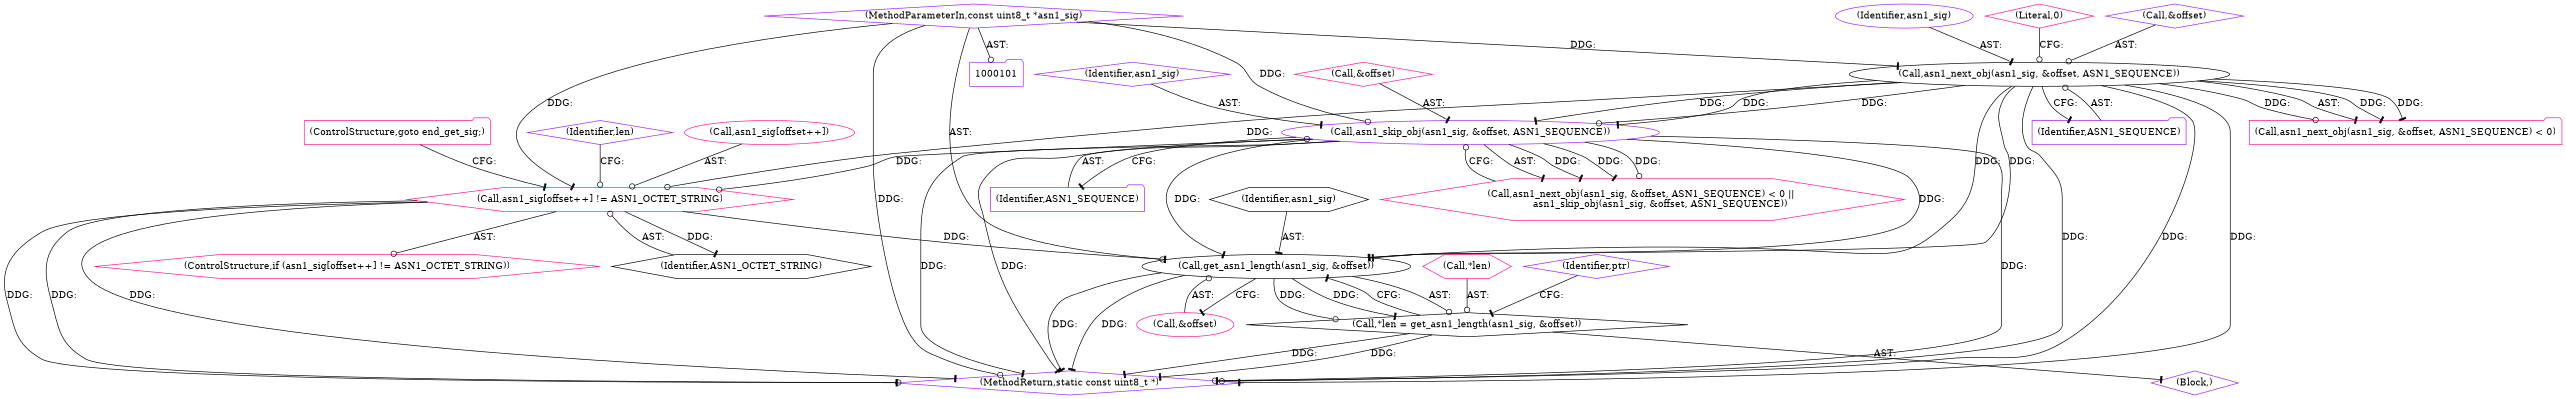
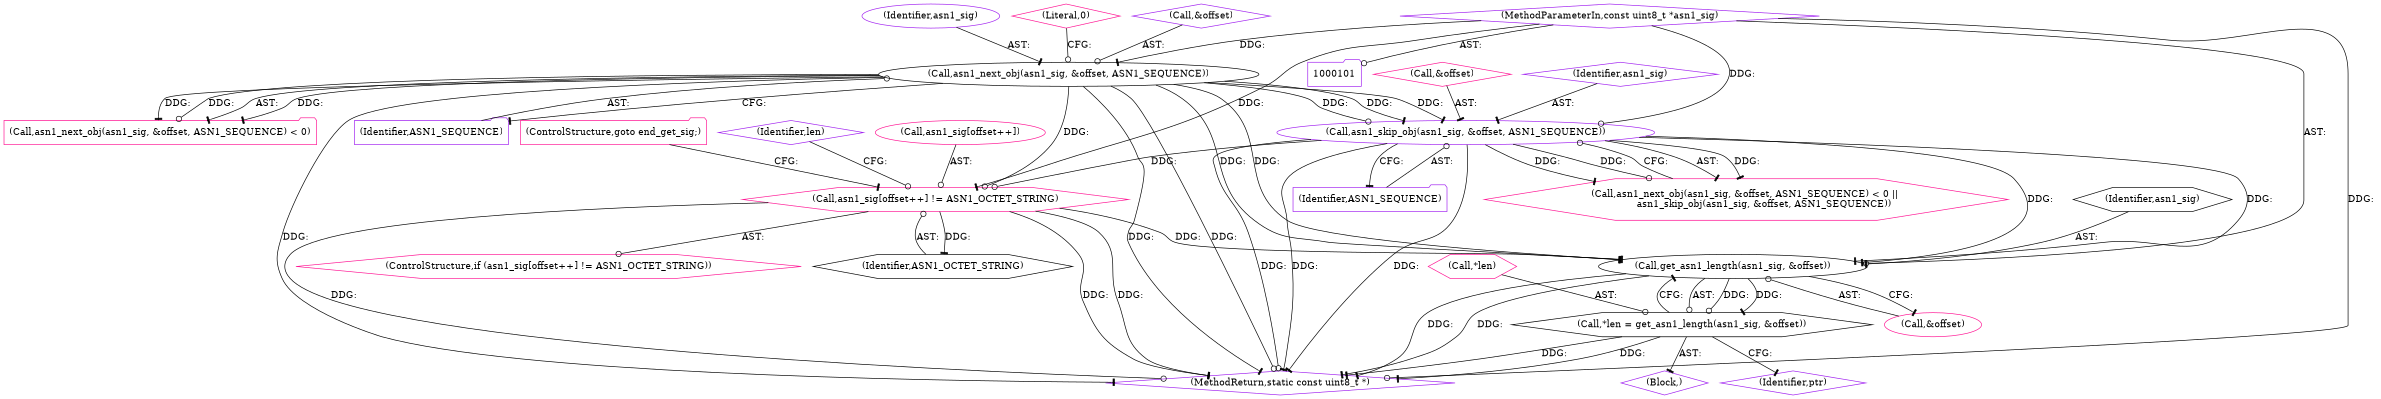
(1536, 294) -> (1743, 354)
(1467, 325) -> (1692, 325)
